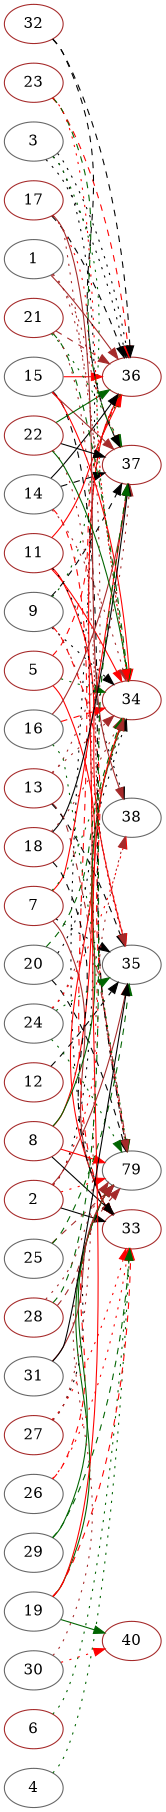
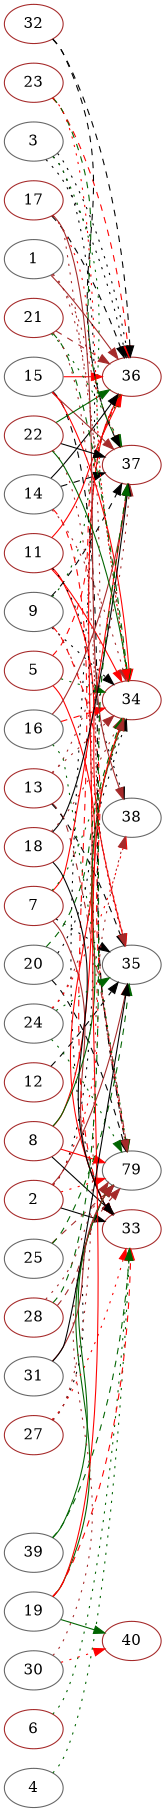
(83, 1033) -> (83, 1033)
(34, 1494) -> none
(34, 1553) -> (34, 1553)
